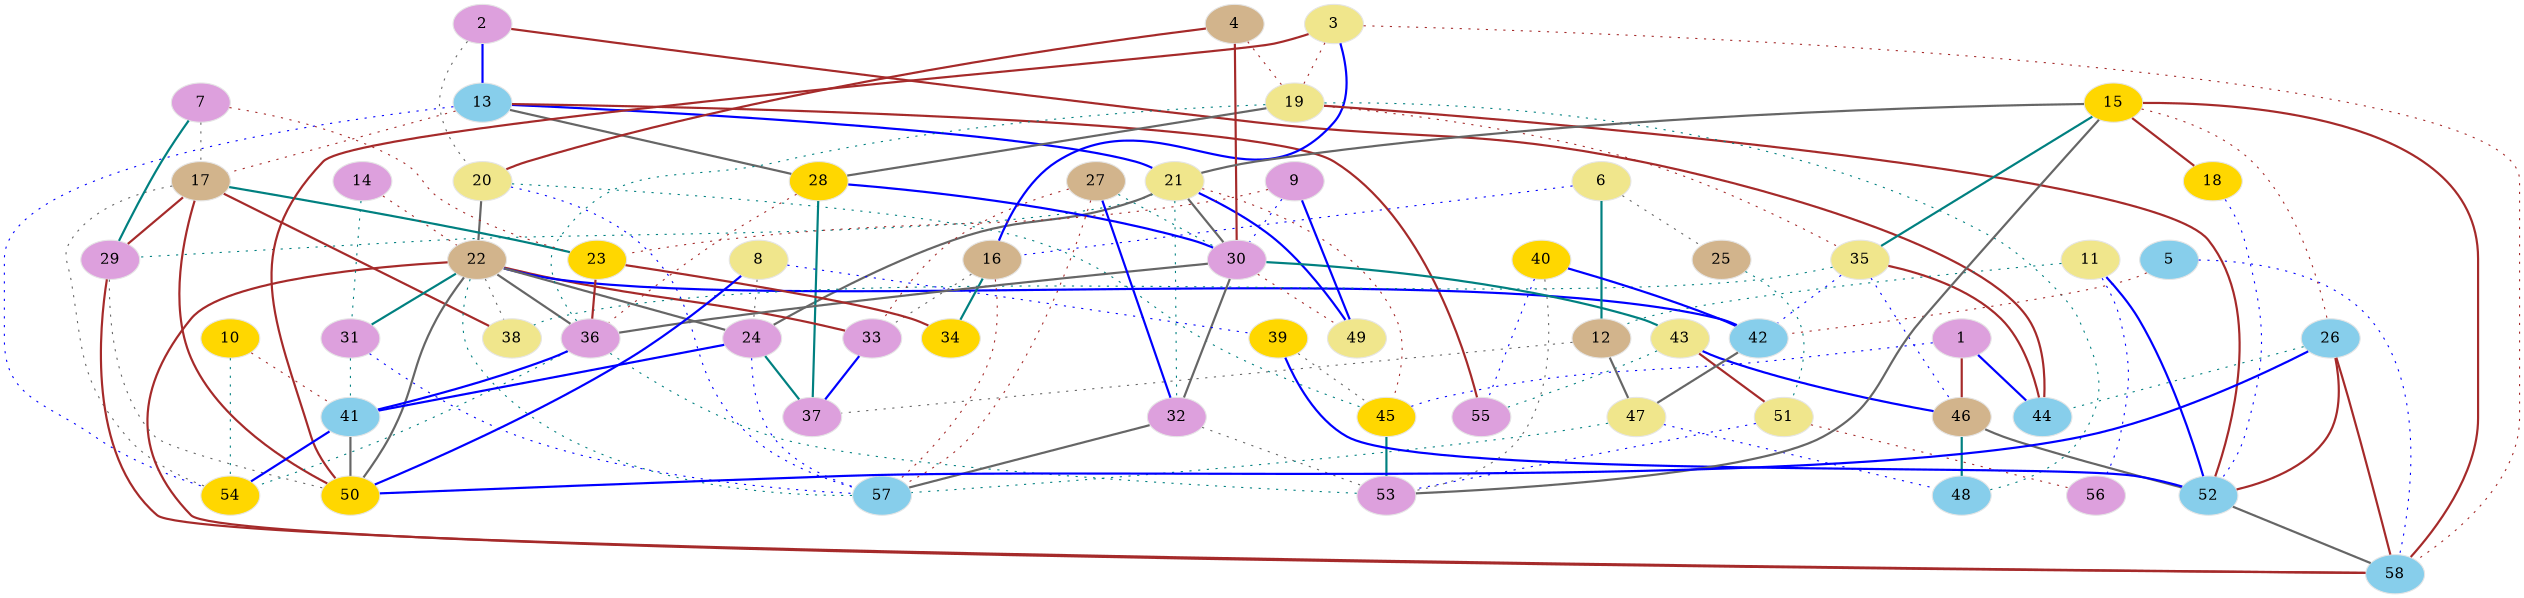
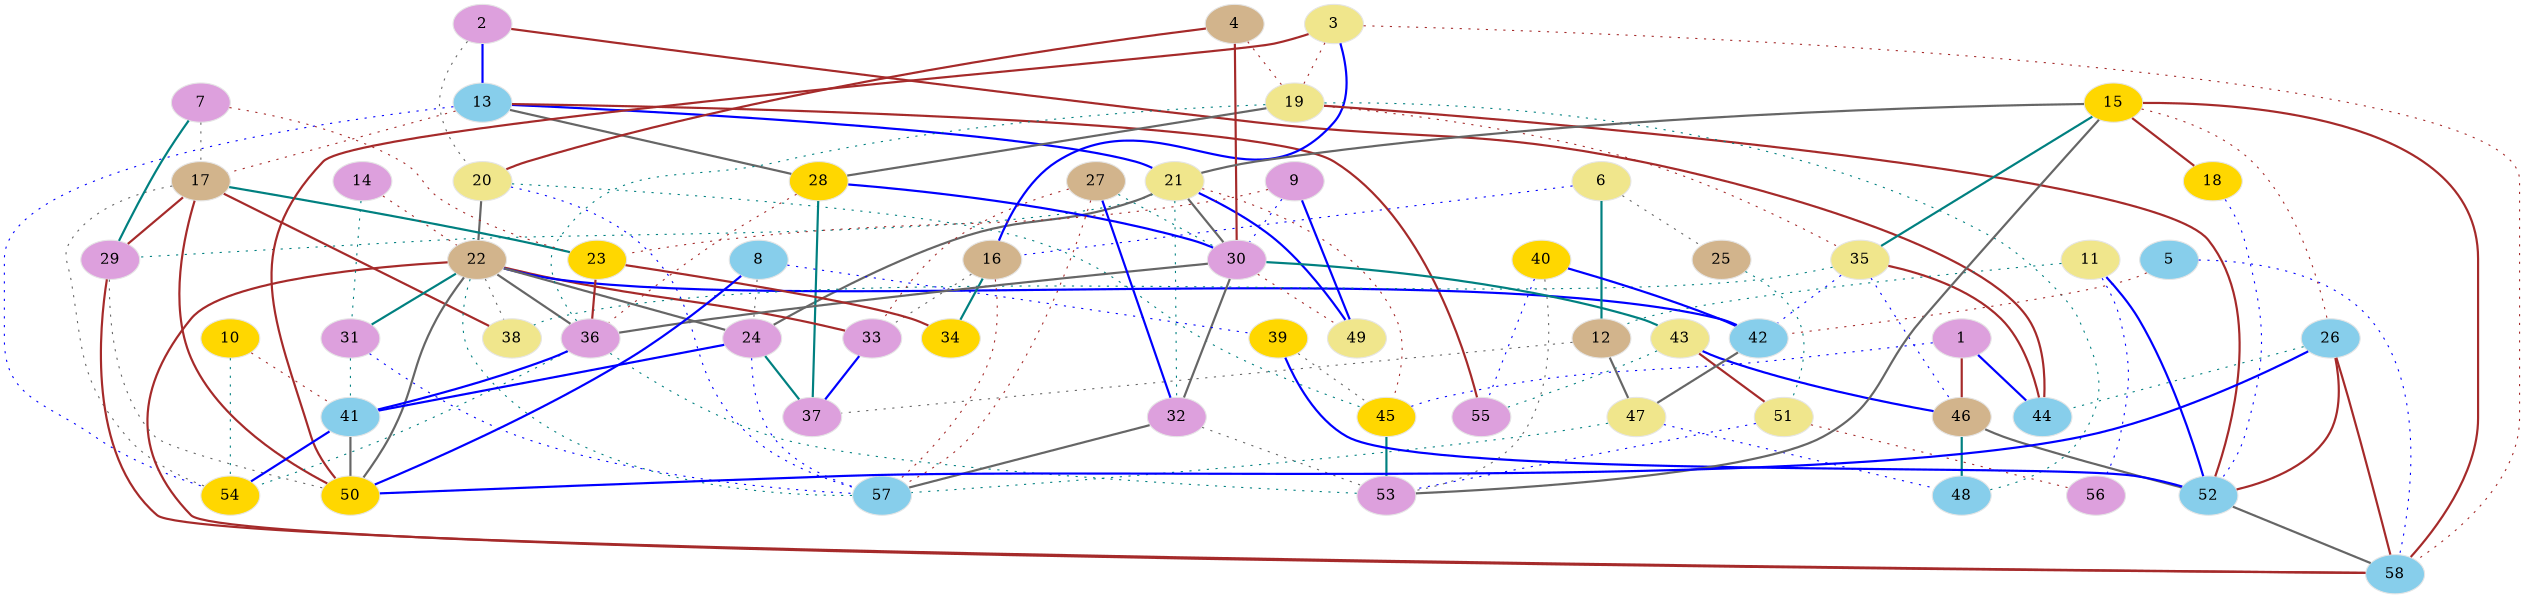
(759, 260) -> (759, 260)
